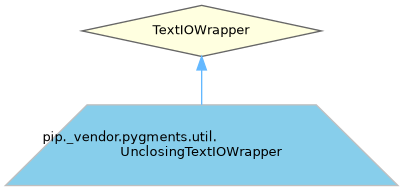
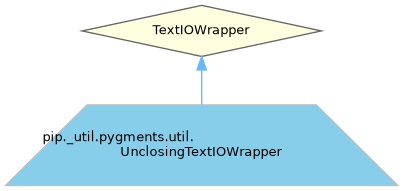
(202, 145) -> (202, 145)
